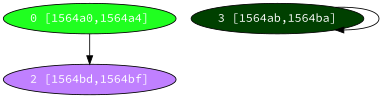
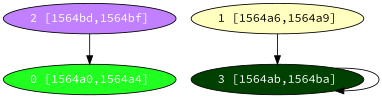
none -> (277, 19)
(90, 45) -> (90, 45)
